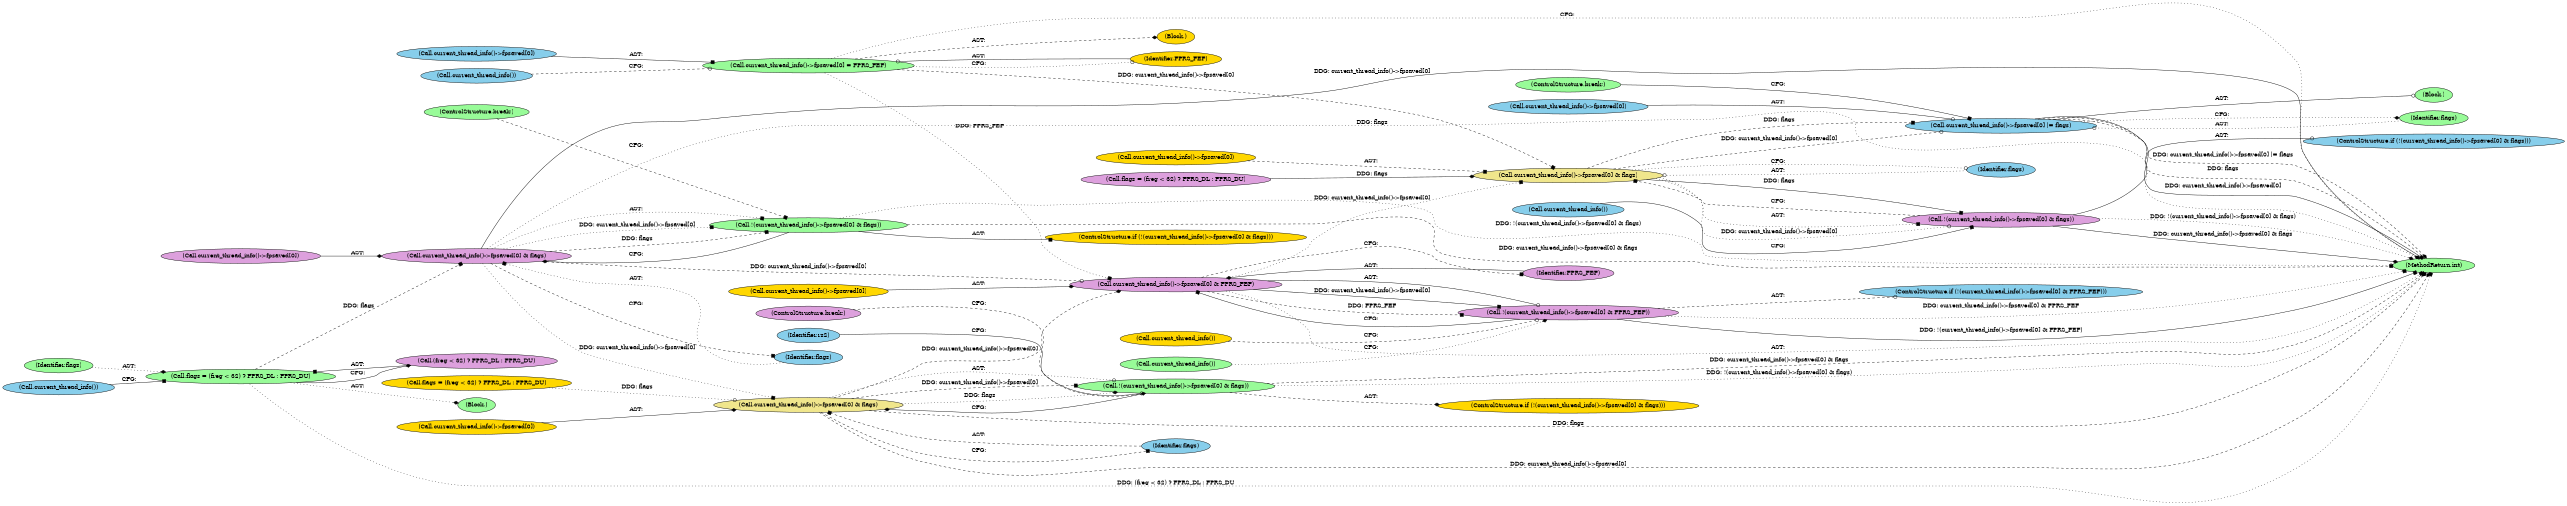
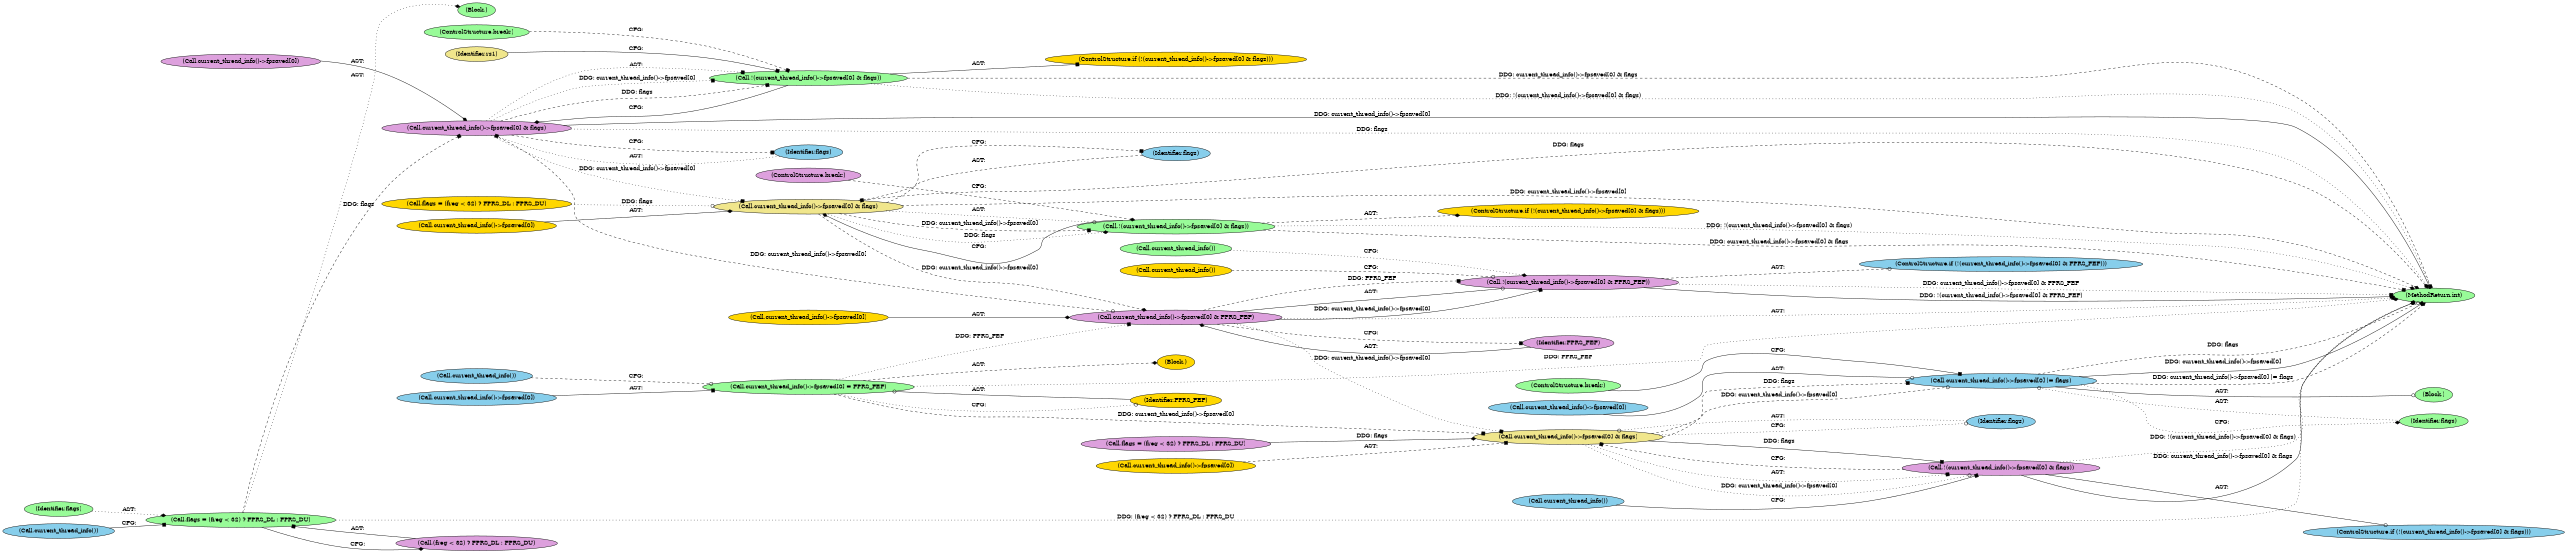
(1568, 15) -> (1568, 357)
none -> (477, 54)
(1358, 326) -> none
(808, 335) -> none
